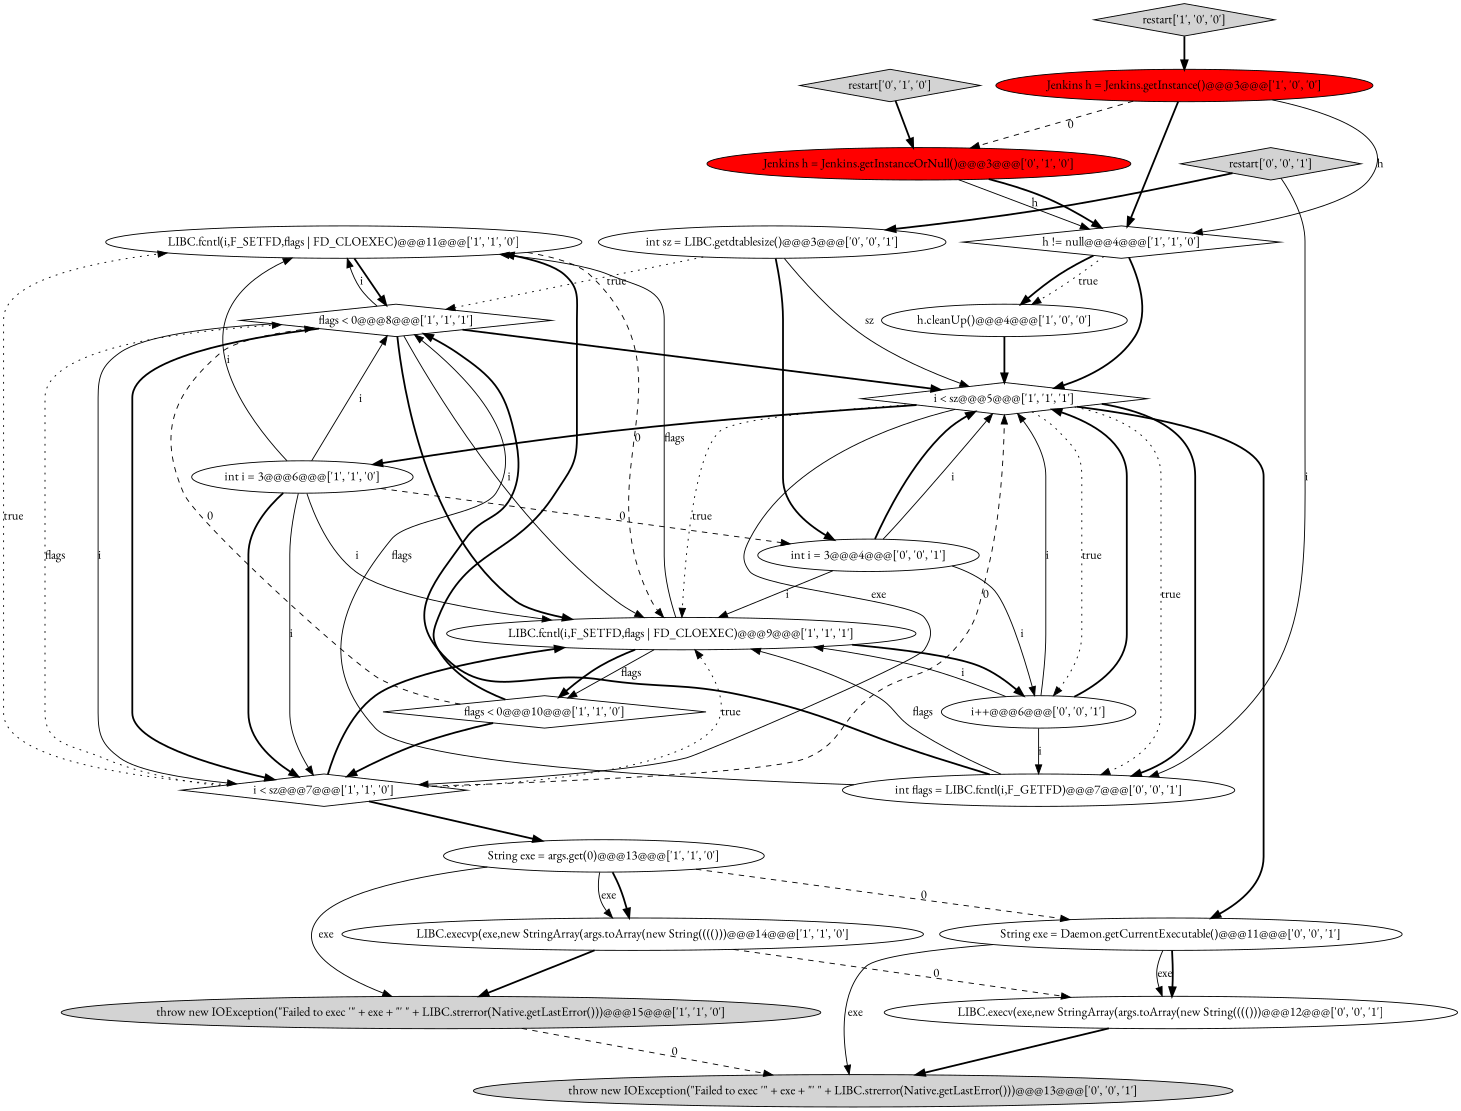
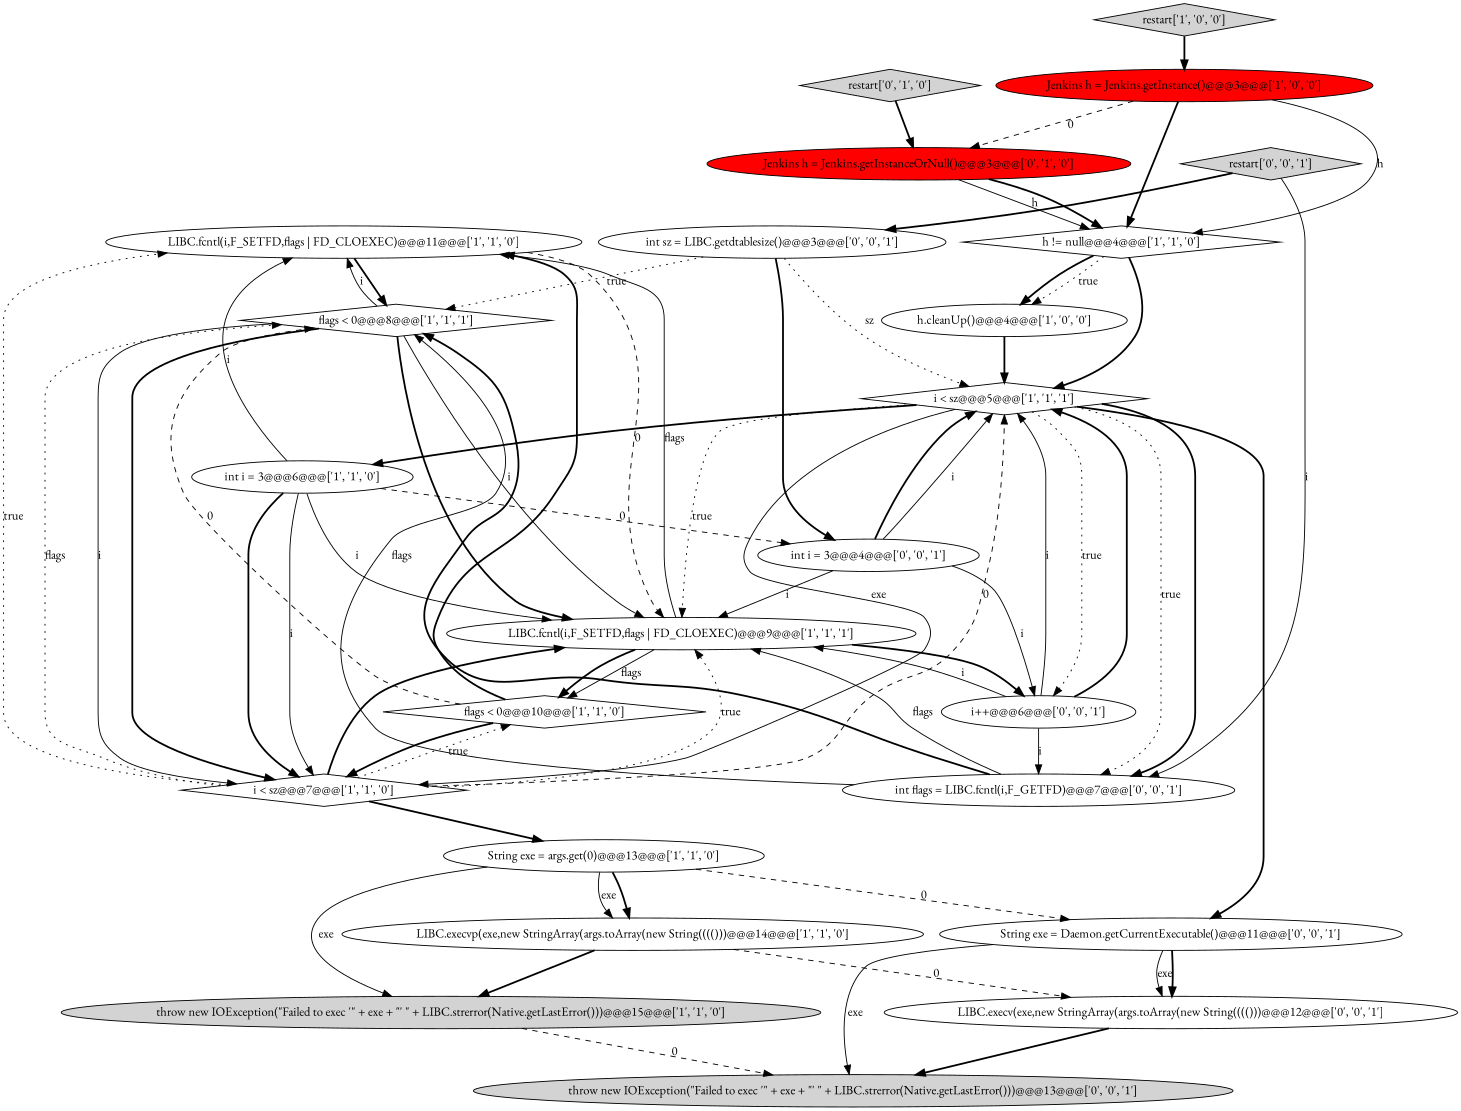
(862, 335) -> (862, 335)
(697, 359) -> none
(347, 402) -> none
none -> (426, 754)
